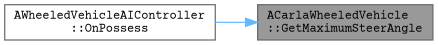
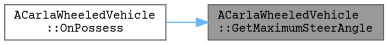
(110, 22) -> (85, 22)
